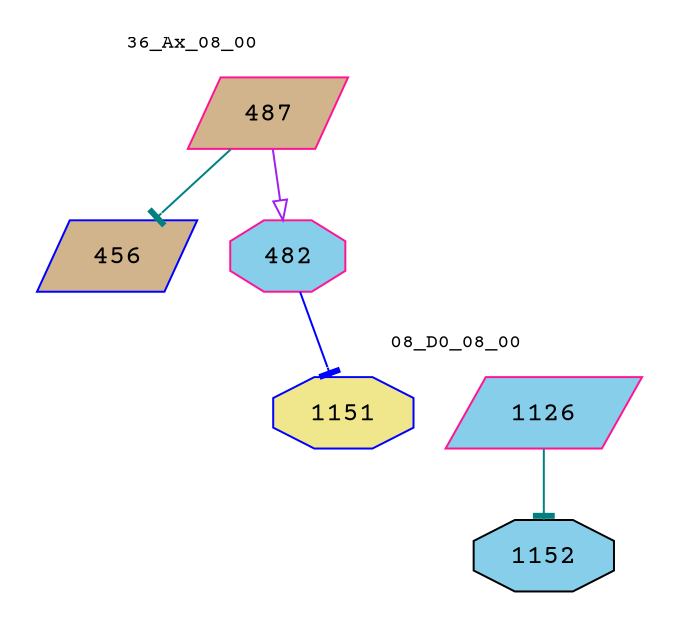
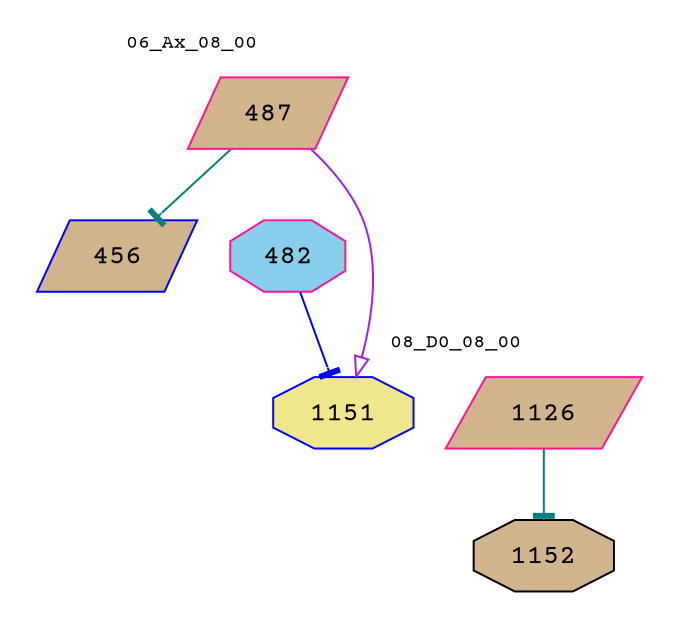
(193, 43) -> (193, 43)
(276, 175) -> (348, 192)
(544, 413) -> (544, 413)
(544, 556) -> (544, 556)
